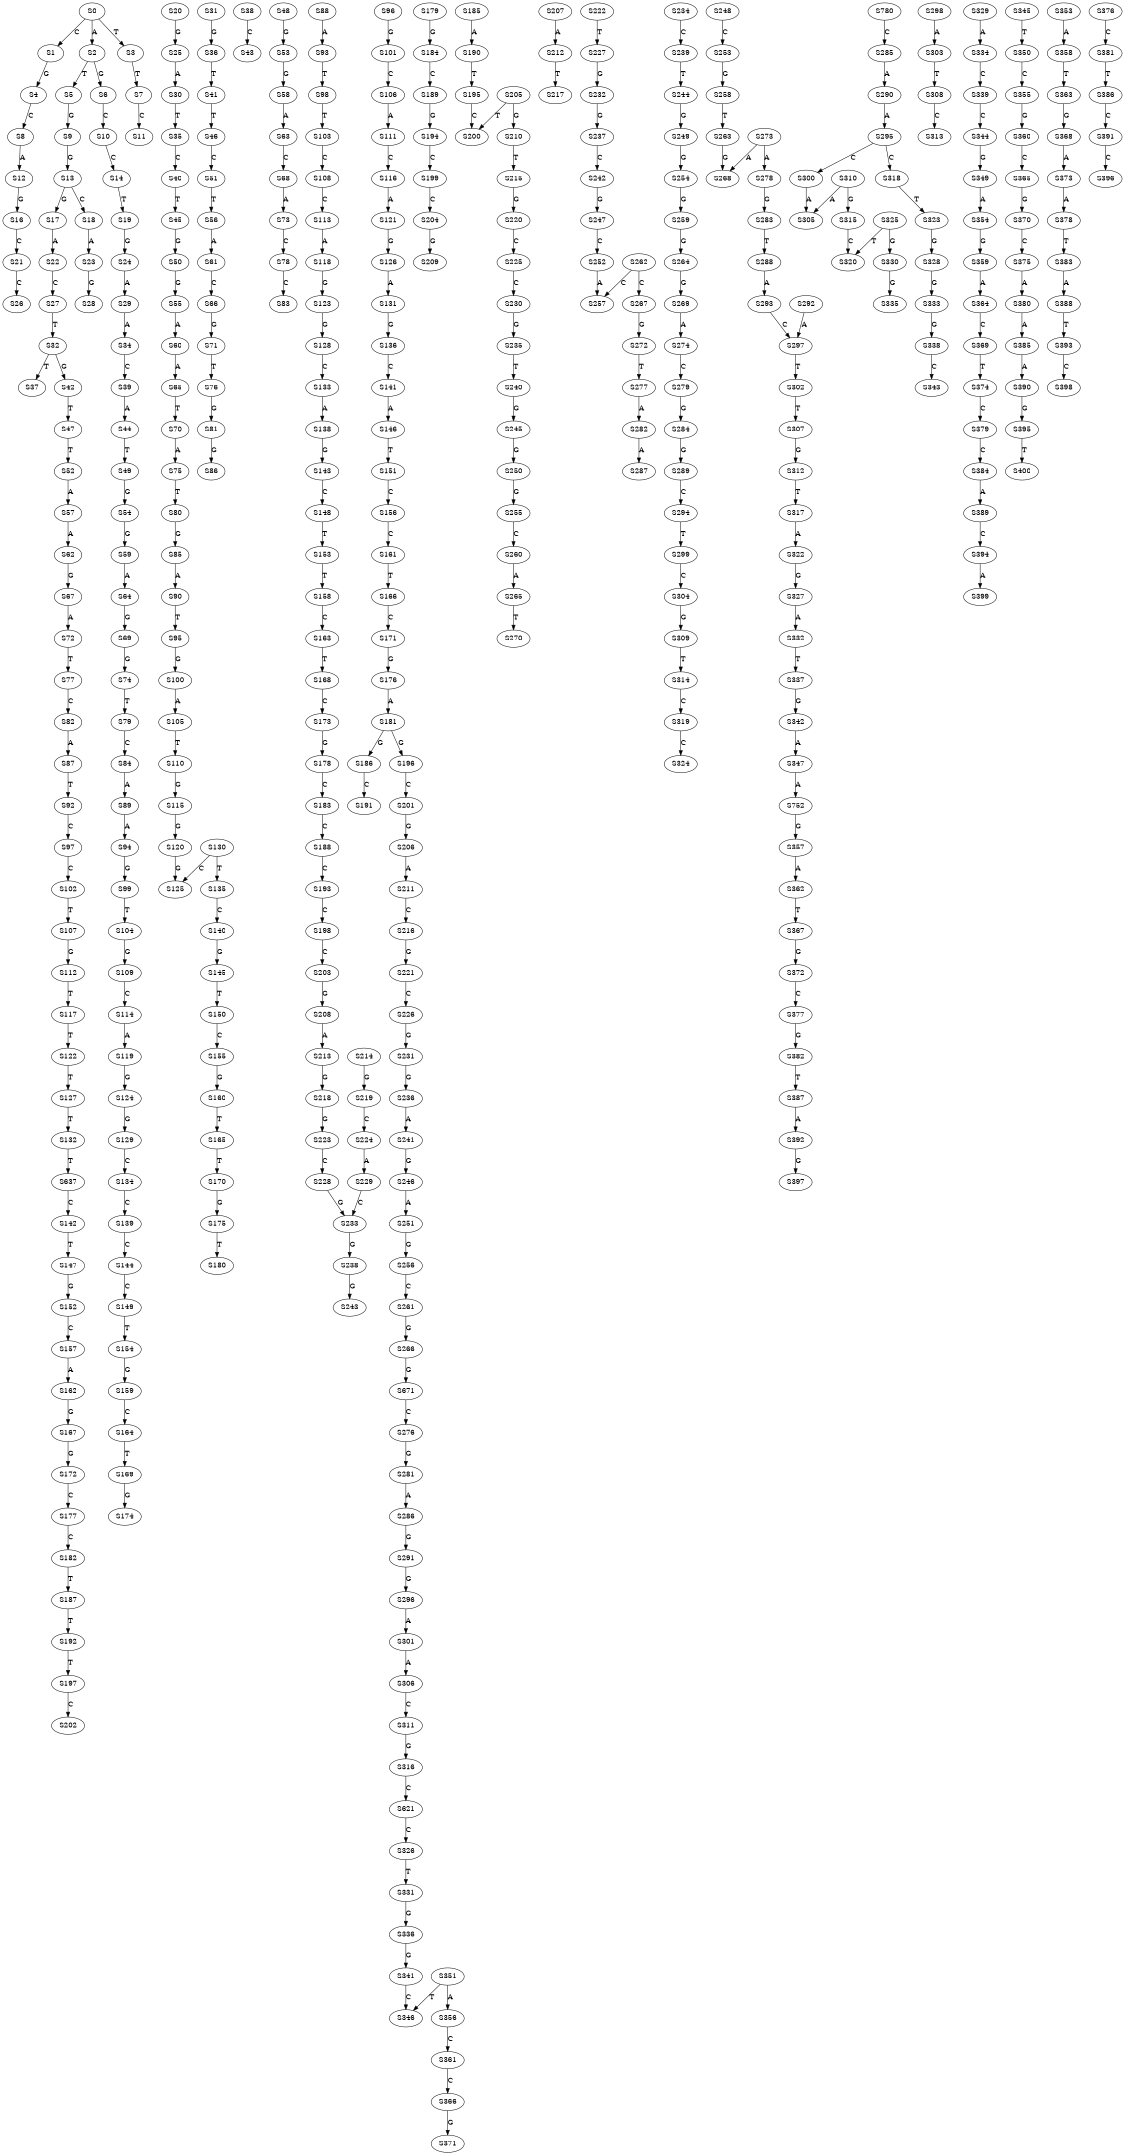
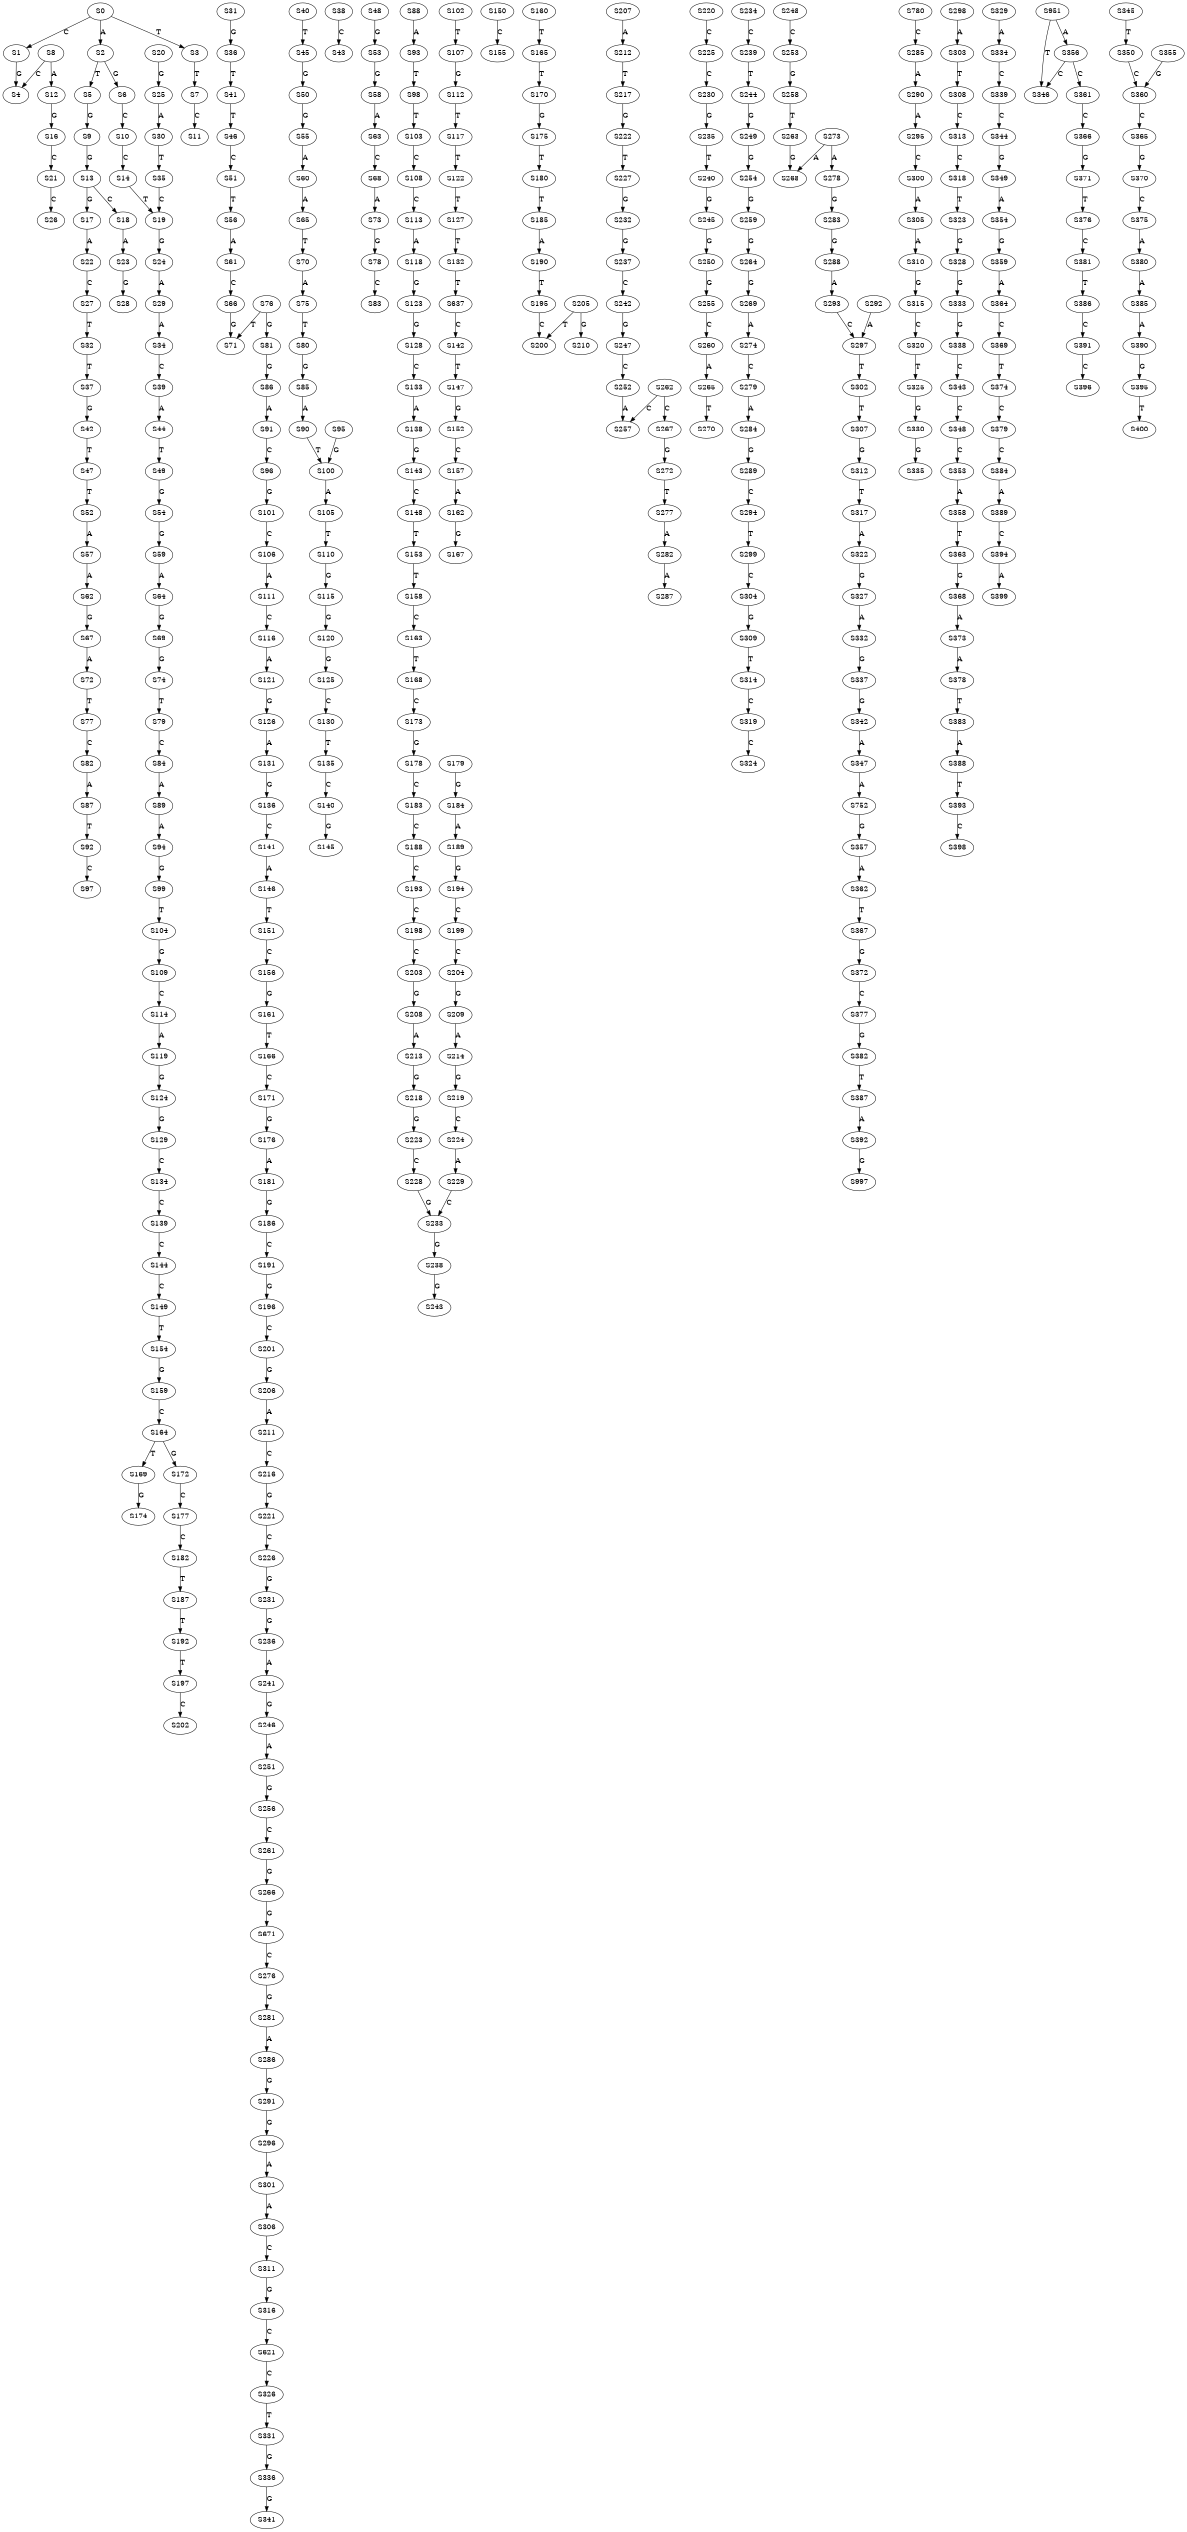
(1022, 72) -> (1132, 72)
(433, 74) -> (458, 827)
(28, 114) -> (35, 72)
none -> (623, 114)
(175, 155) -> (159, 197)
(888, 155) -> (957, 155)
(514, 179) -> none
none -> (539, 197)
none -> (1083, 197)
(829, 198) -> (915, 239)
(871, 240) -> (915, 365)
(286, 241) -> (378, 241)
(767, 241) -> (835, 241)
(60, 365) -> (87, 406)
(211, 365) -> (250, 323)
(684, 409) -> (751, 409)
none -> (267, 430)
none -> (957, 430)
(391, 534) -> (270, 994)
(175, 615) -> (313, 448)
(798, 660) -> (862, 660)
(396, 741) -> (267, 1284)
(68, 866) -> none
(198, 867) -> (326, 699)
(217, 992) -> none
none -> (456, 1033)
(217, 1075) -> none
(796, 1182) -> (859, 1182)
(68, 1452) -> (169, 1452)
(448, 1977) -> (1052, 12)
(406, 1995) -> (1057, 72)
